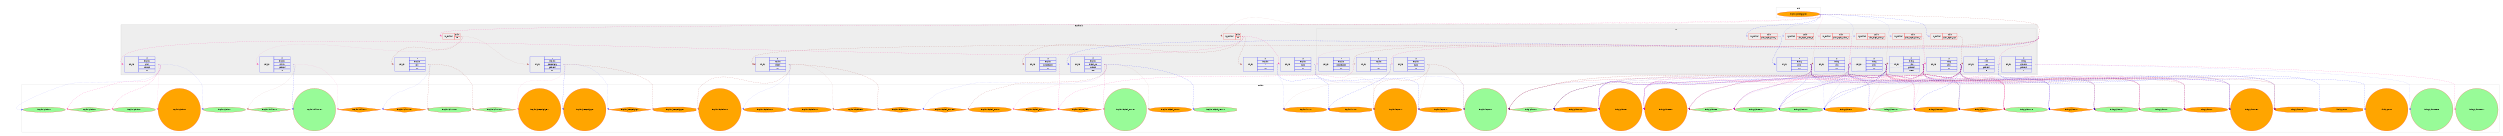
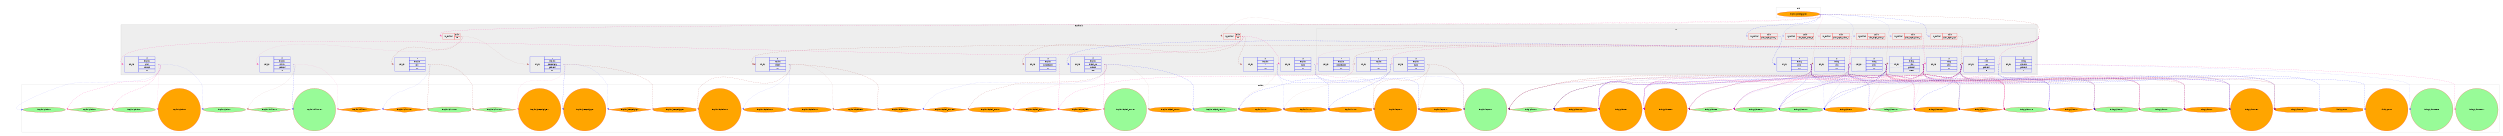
none -> (1261, 110)
